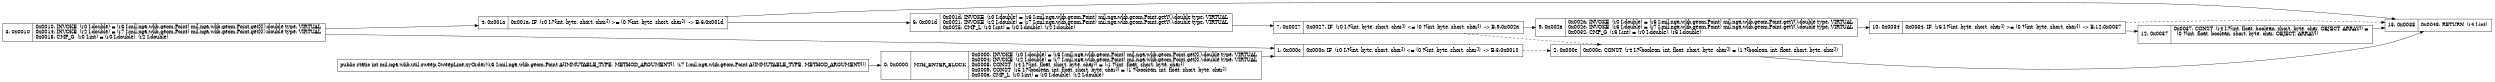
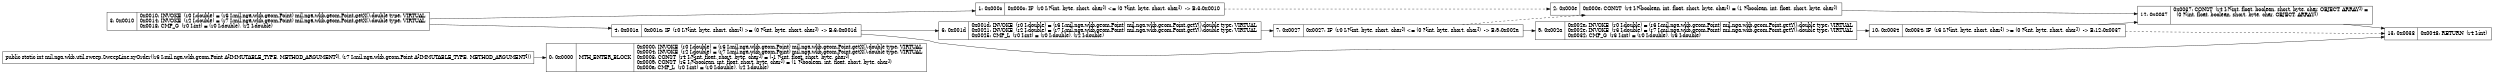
(1266, 57) -> none
(2092, 69) -> (1988, 12)
